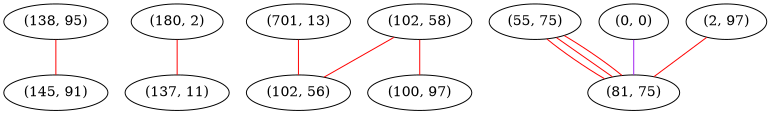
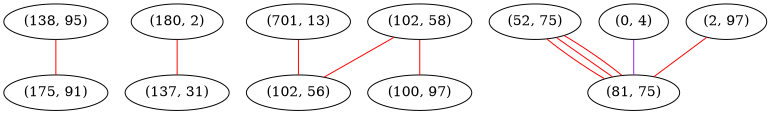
(535, 22) -> (535, 22)
(634, 22) -> (634, 22)
(56, 93) -> (56, 93)
(177, 93) -> (177, 93)
